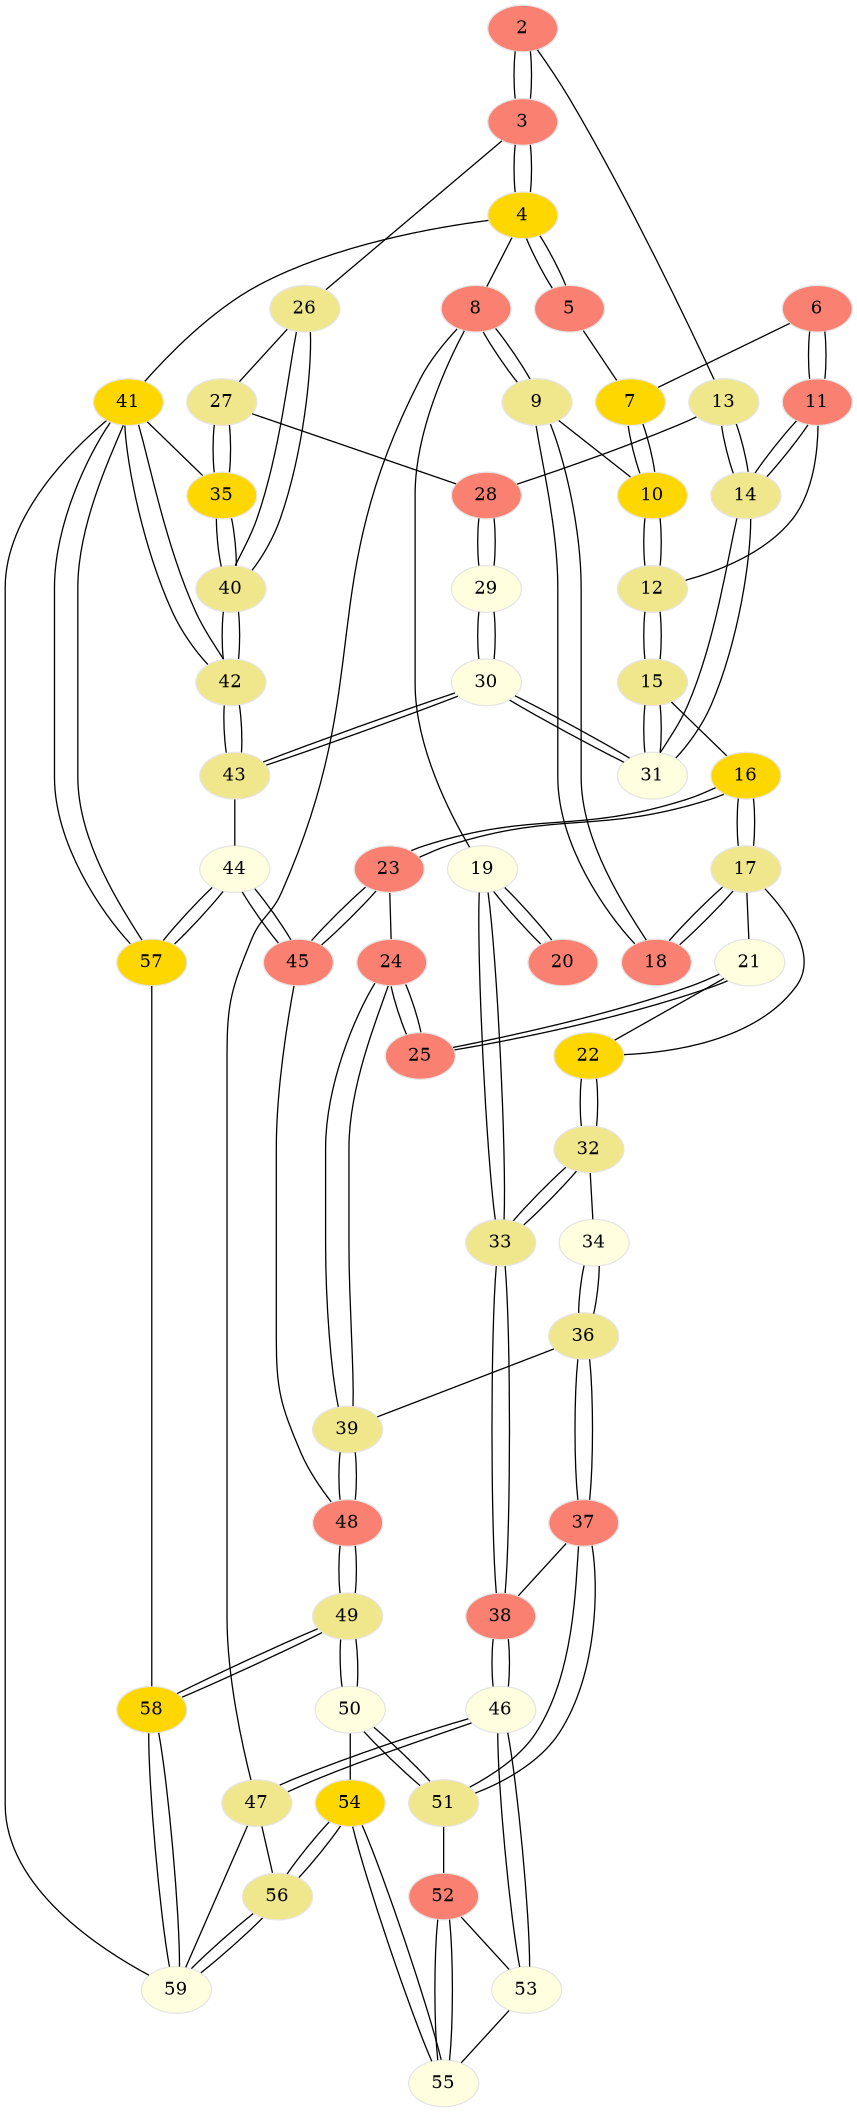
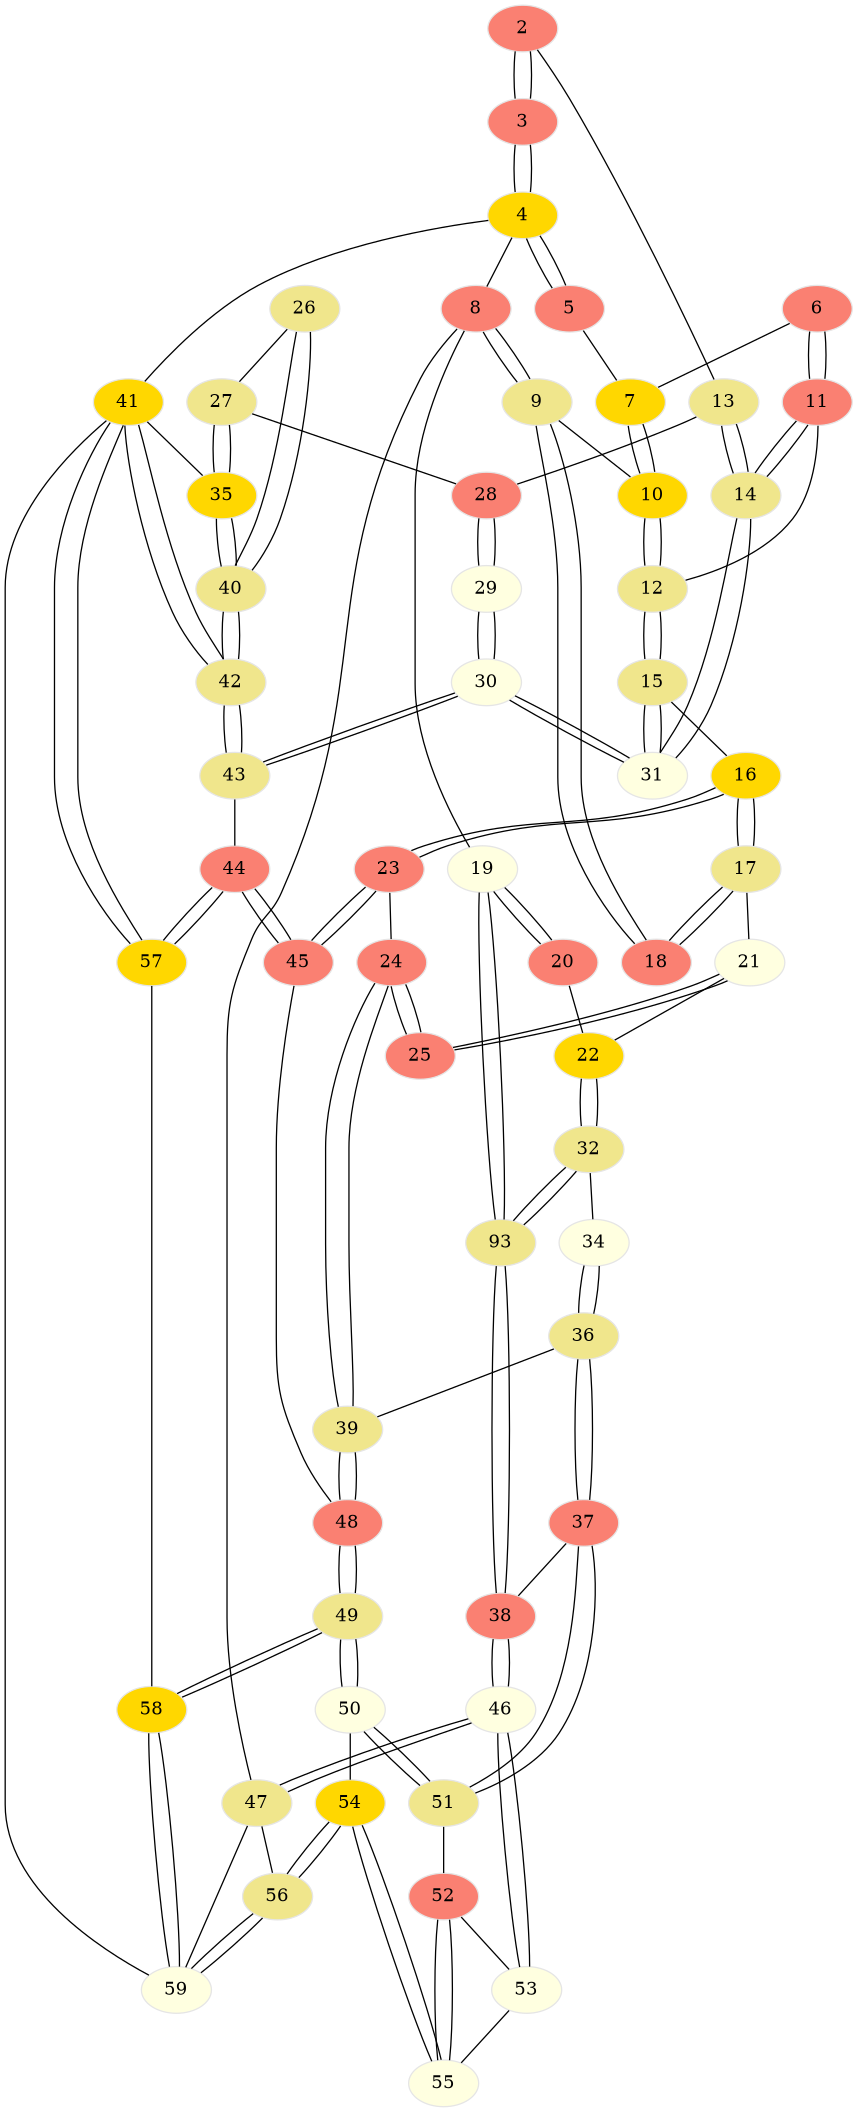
(414, 215) -> none
(235, 869) -> (235, 869)
(767, 1014) -> (576, 1009)
(501, 1243) -> (501, 1243)
